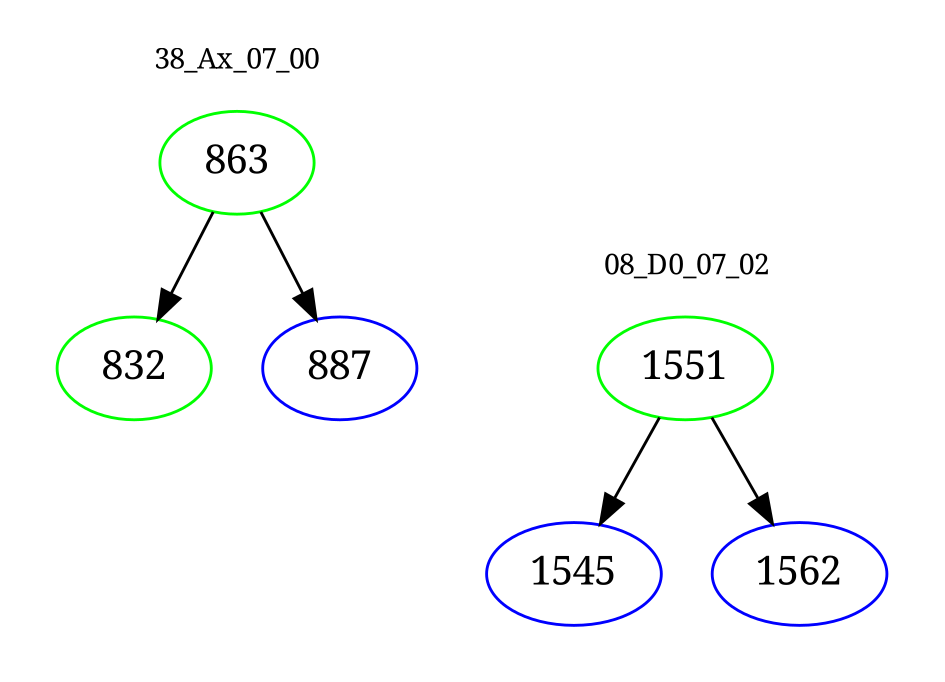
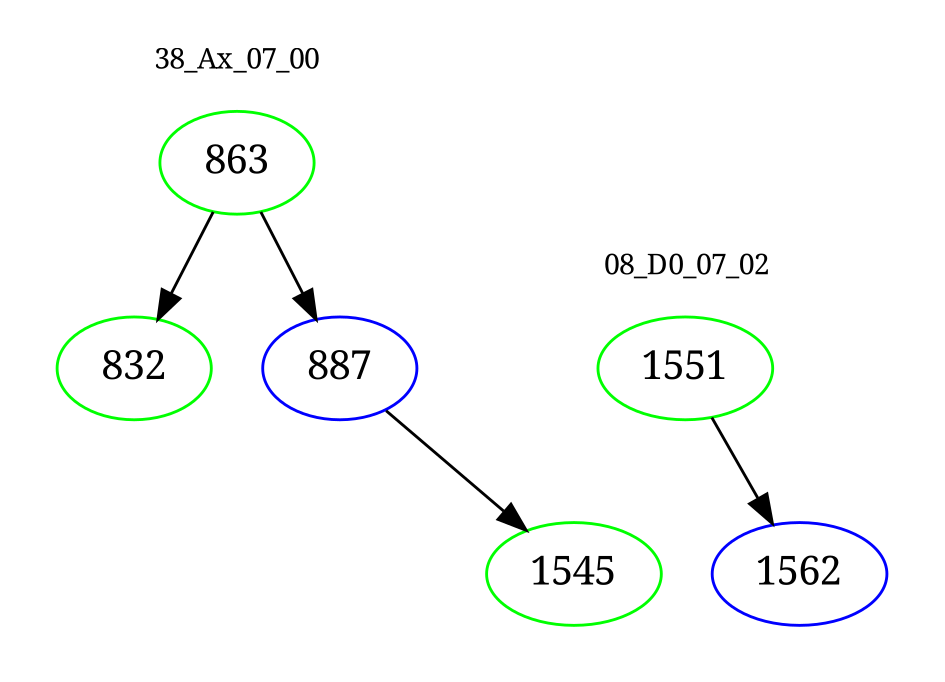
(637, 458) -> (445, 461)
(574, 574) -> (574, 574)
